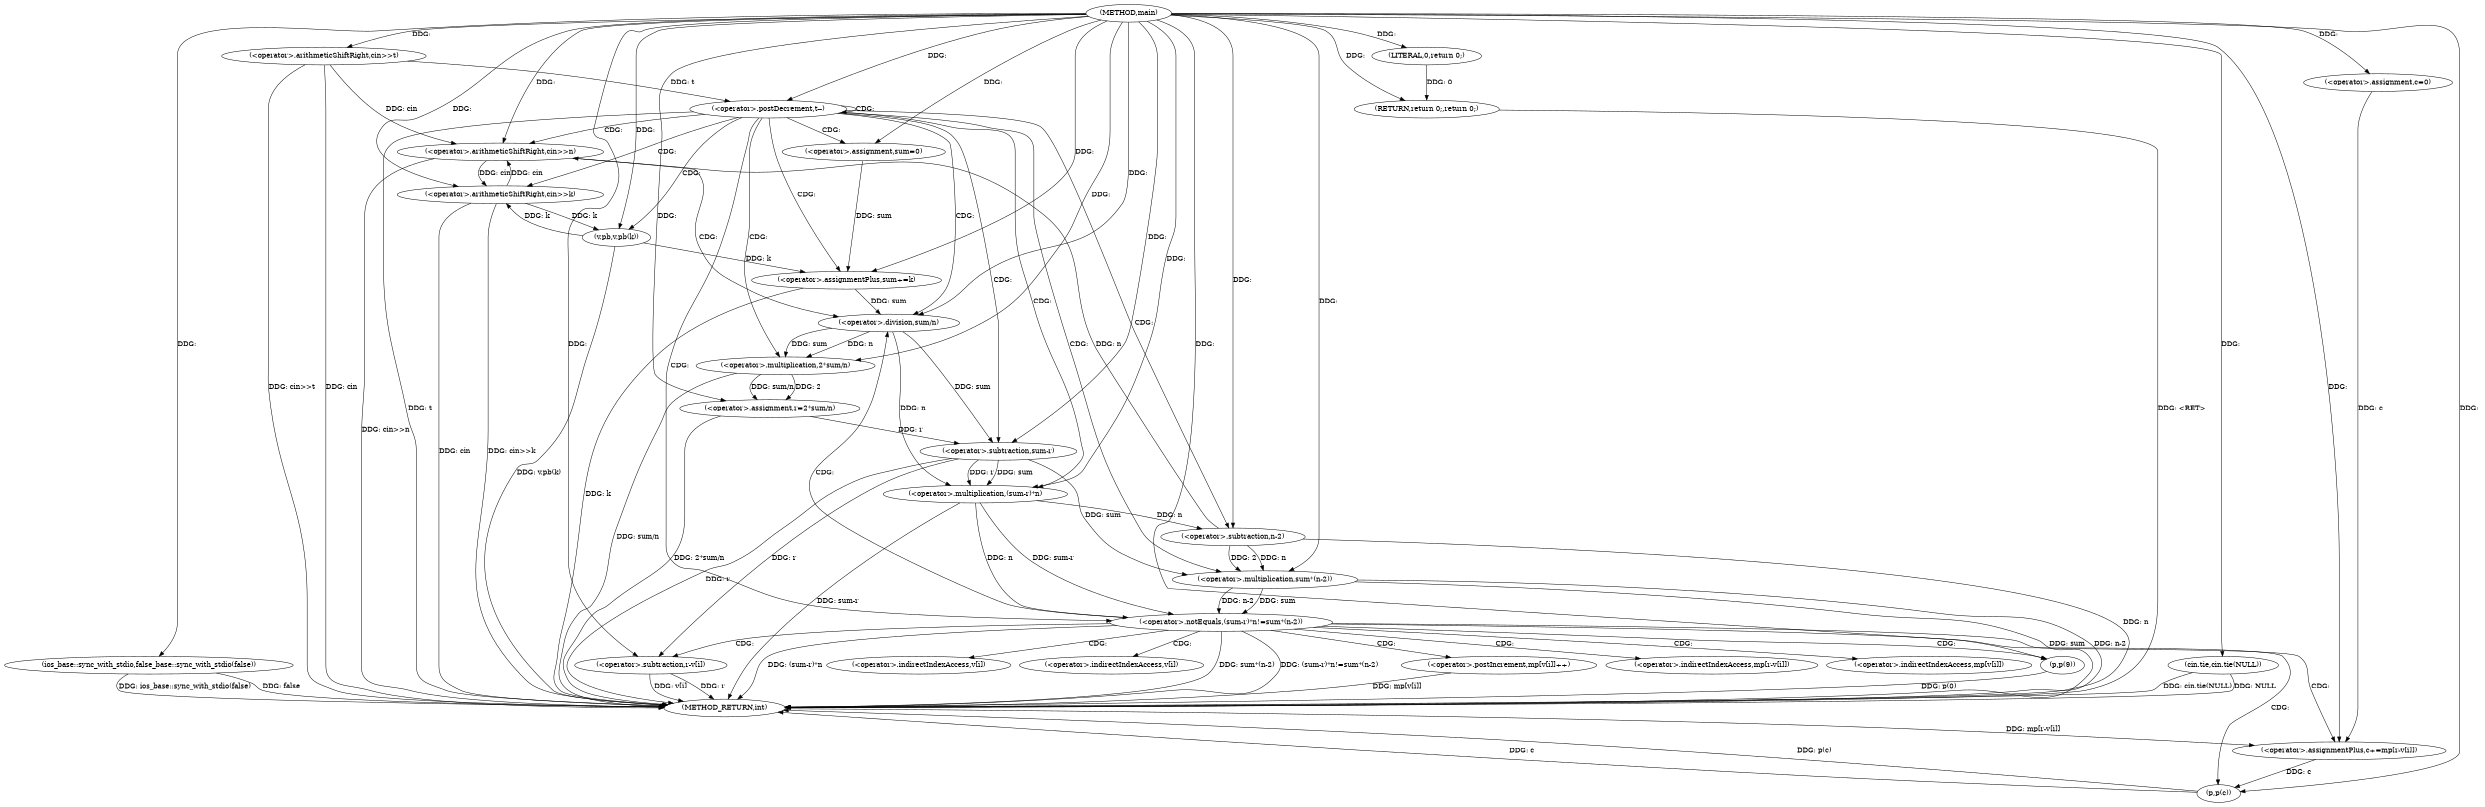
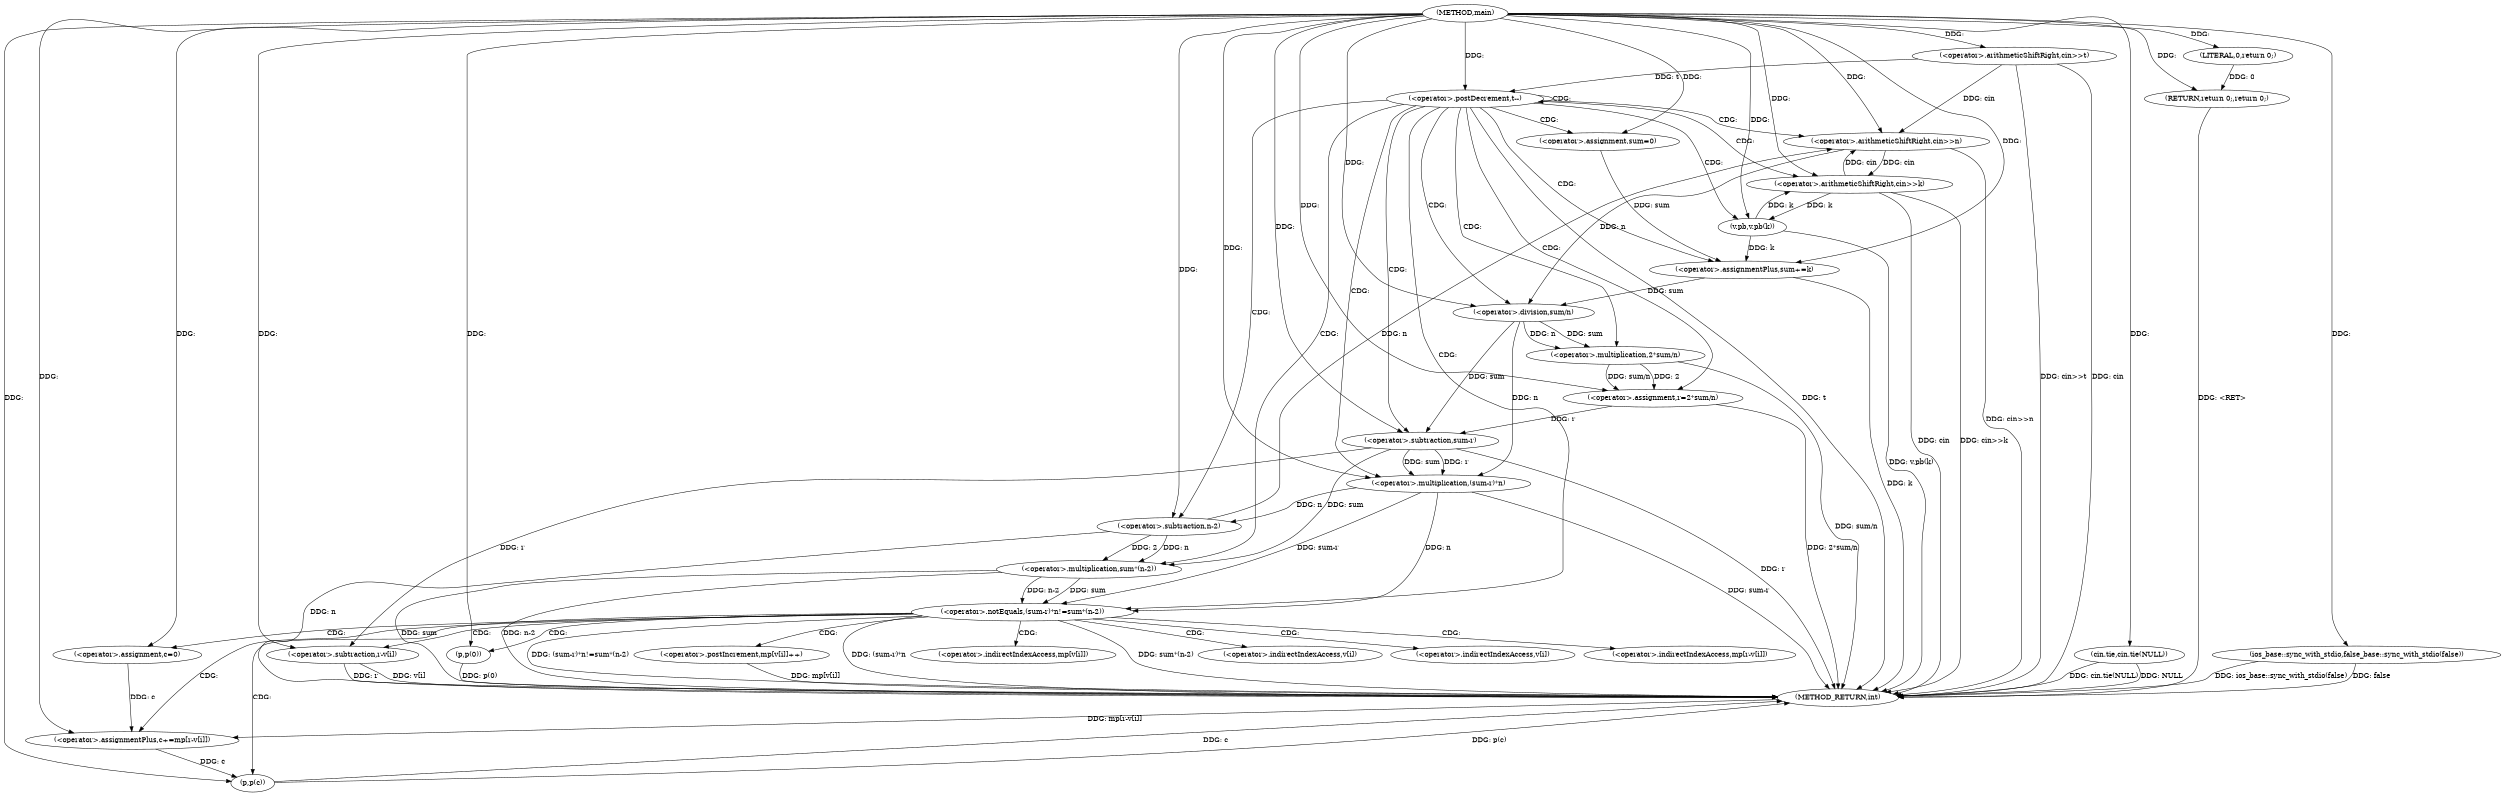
(1067, 236) -> none
(710, 237) -> (1613, 227)
(1319, 238) -> none
none -> (1579, 269)
(876, 544) -> (415, 625)
(2062, 665) -> (469, 655)
